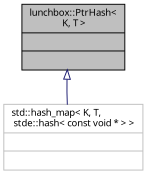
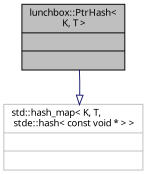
(67, 92) -> (80, 82)
